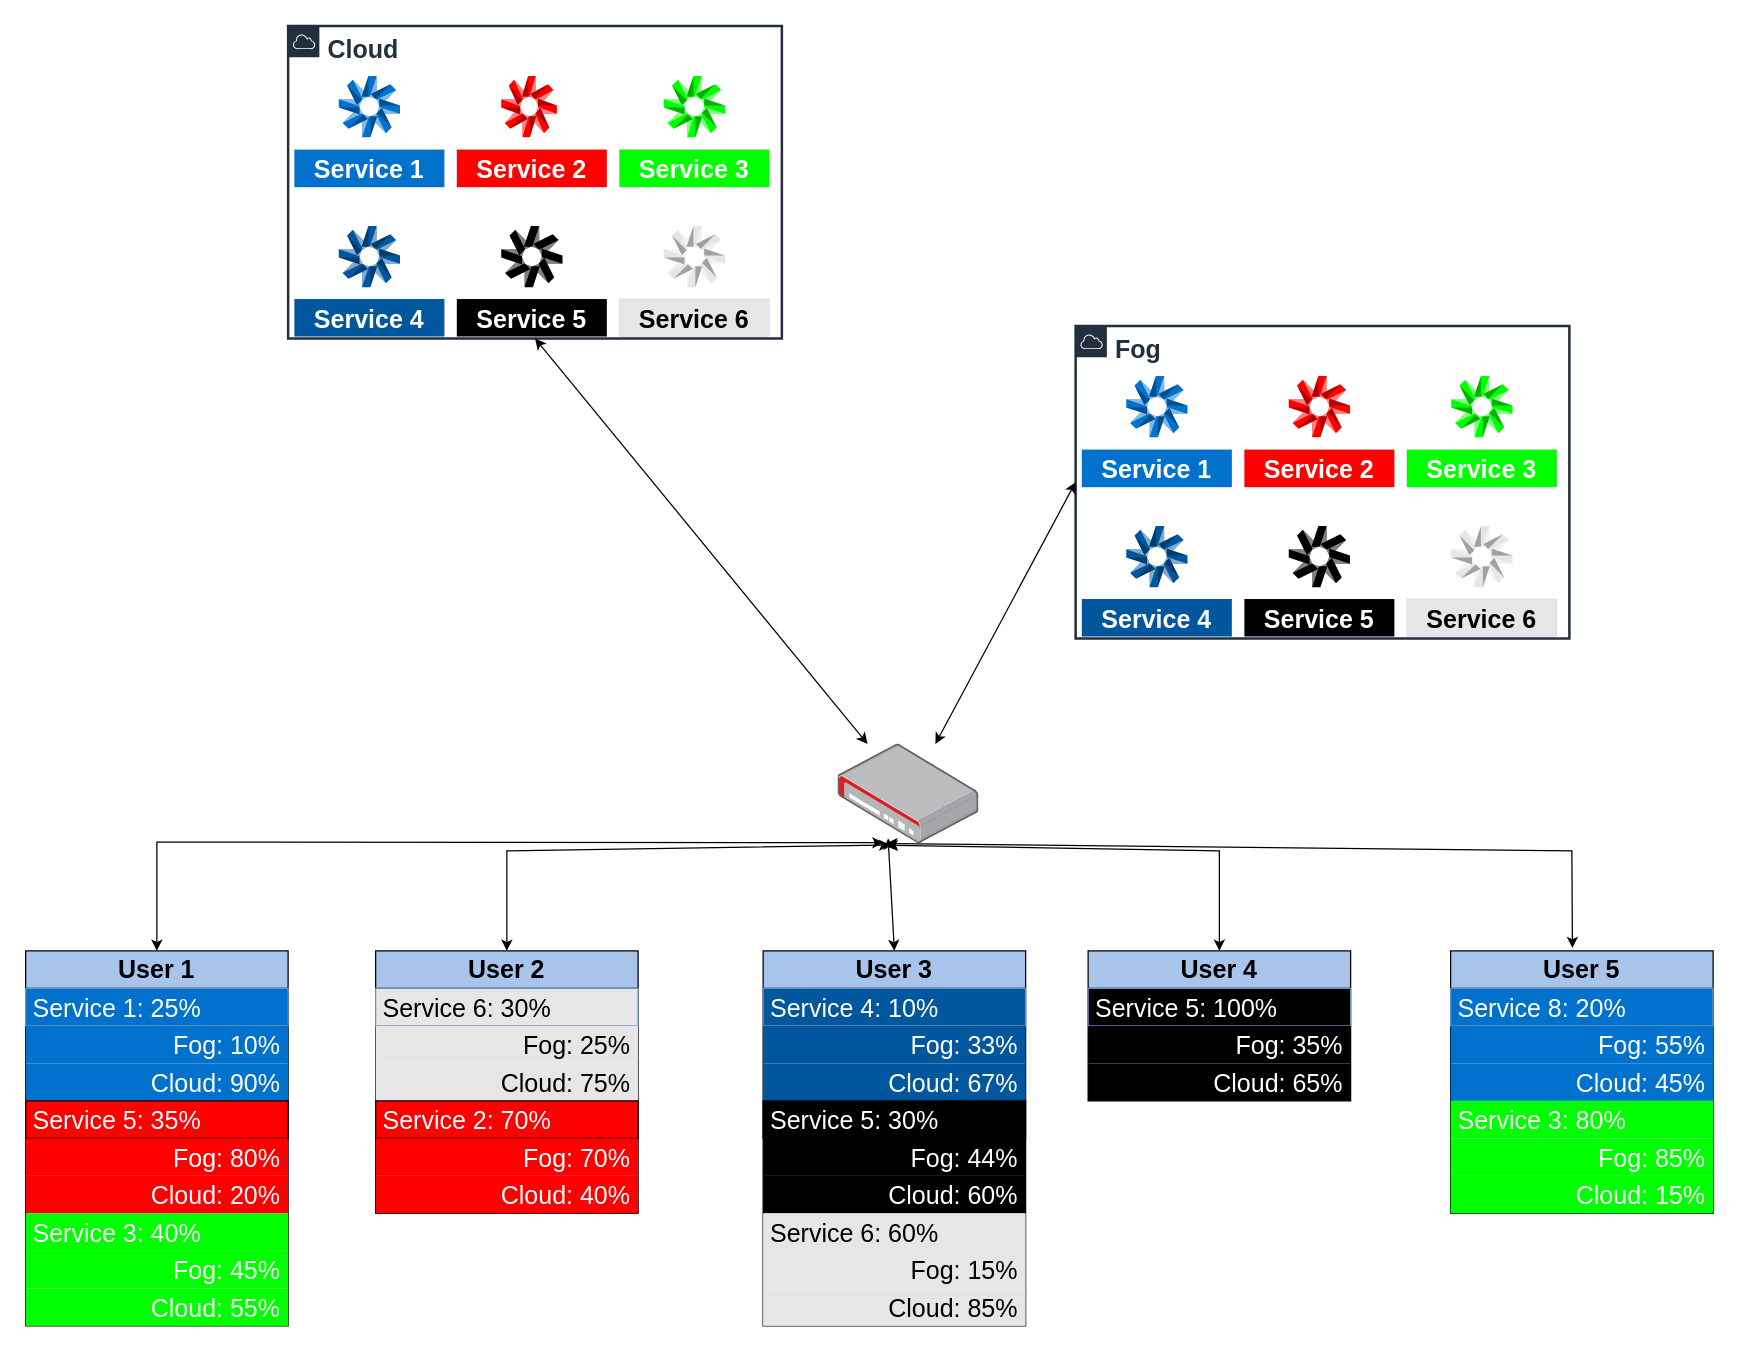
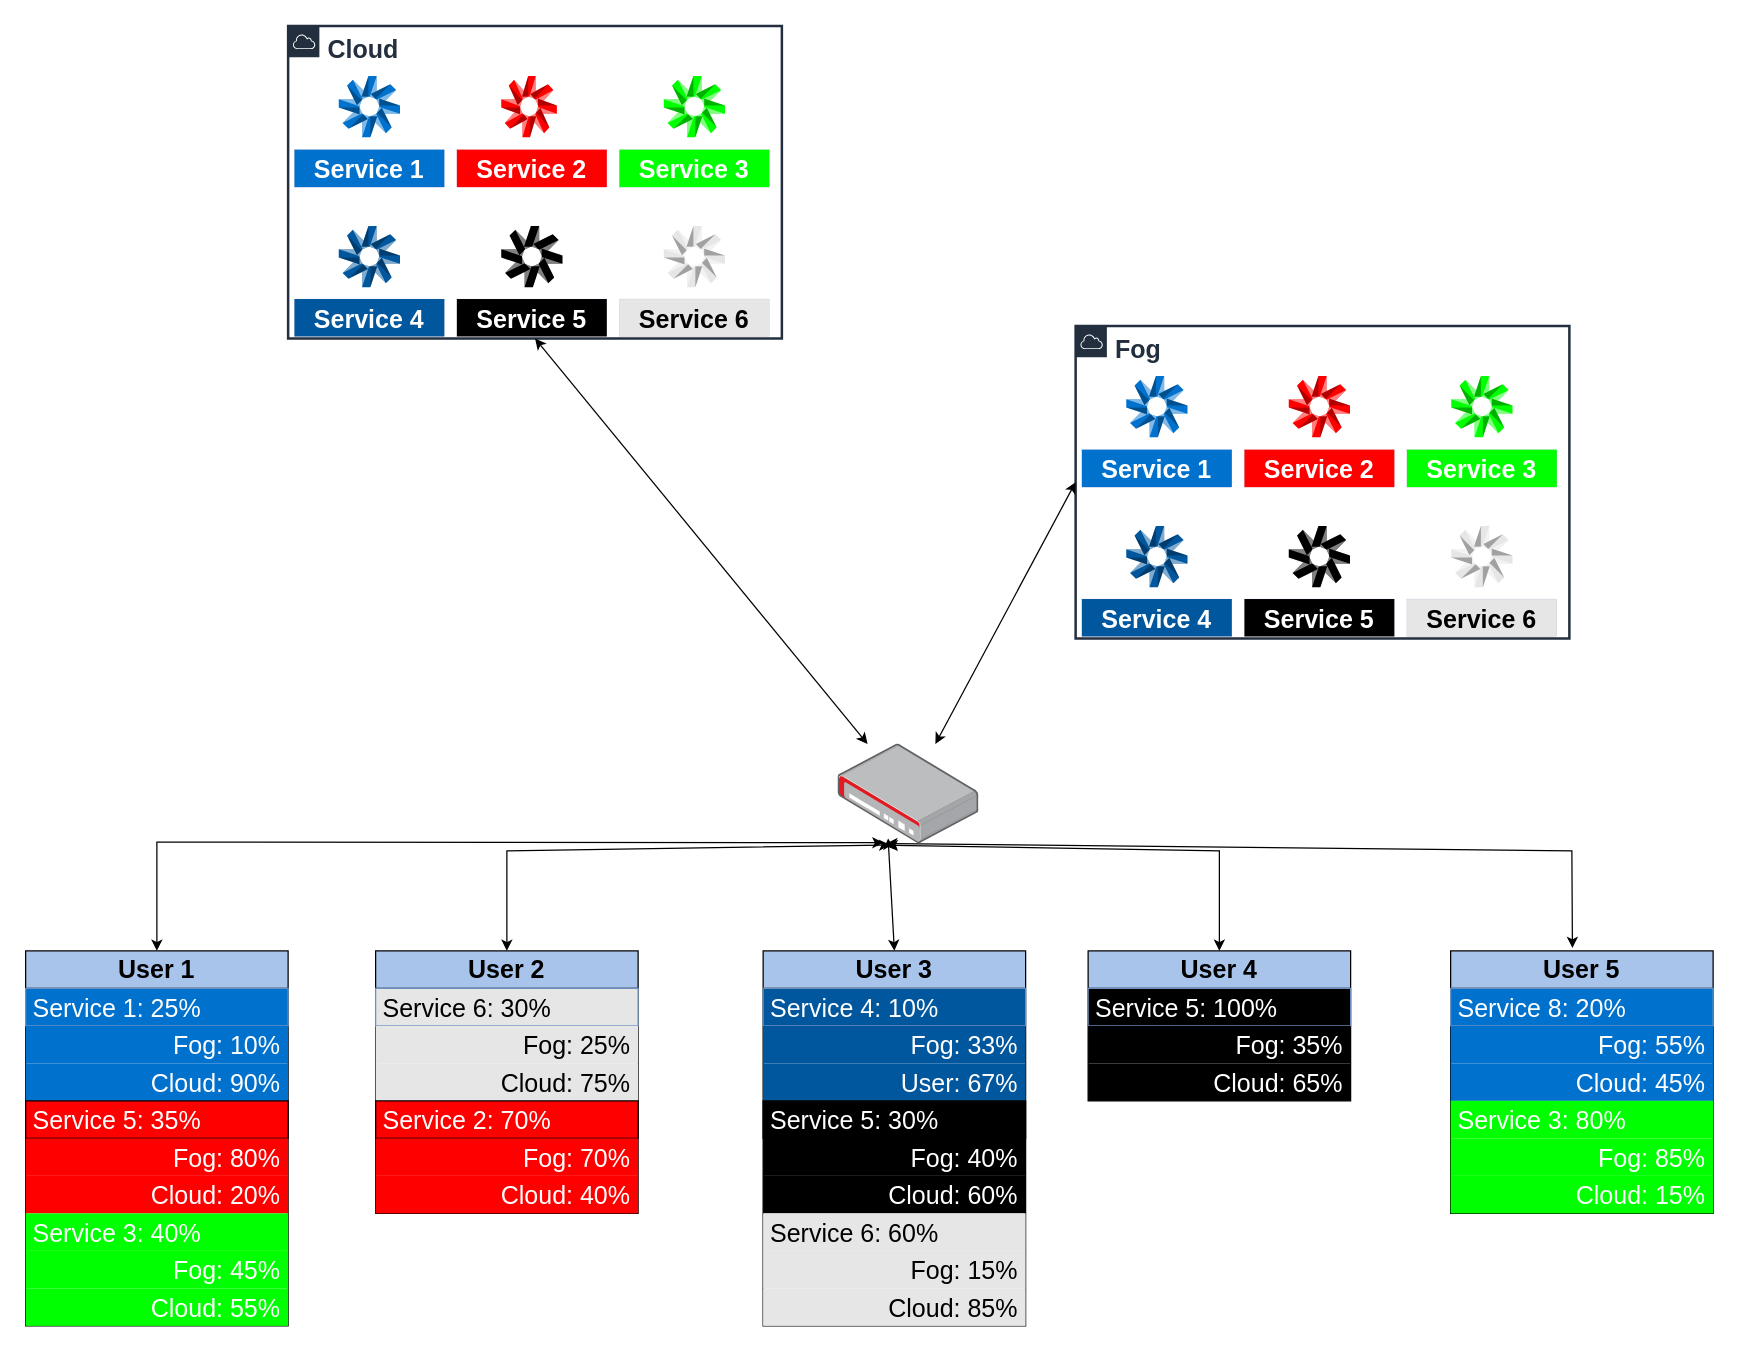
(982, 1082) -> (984, 1082)
(988, 1157) -> (988, 1157)
